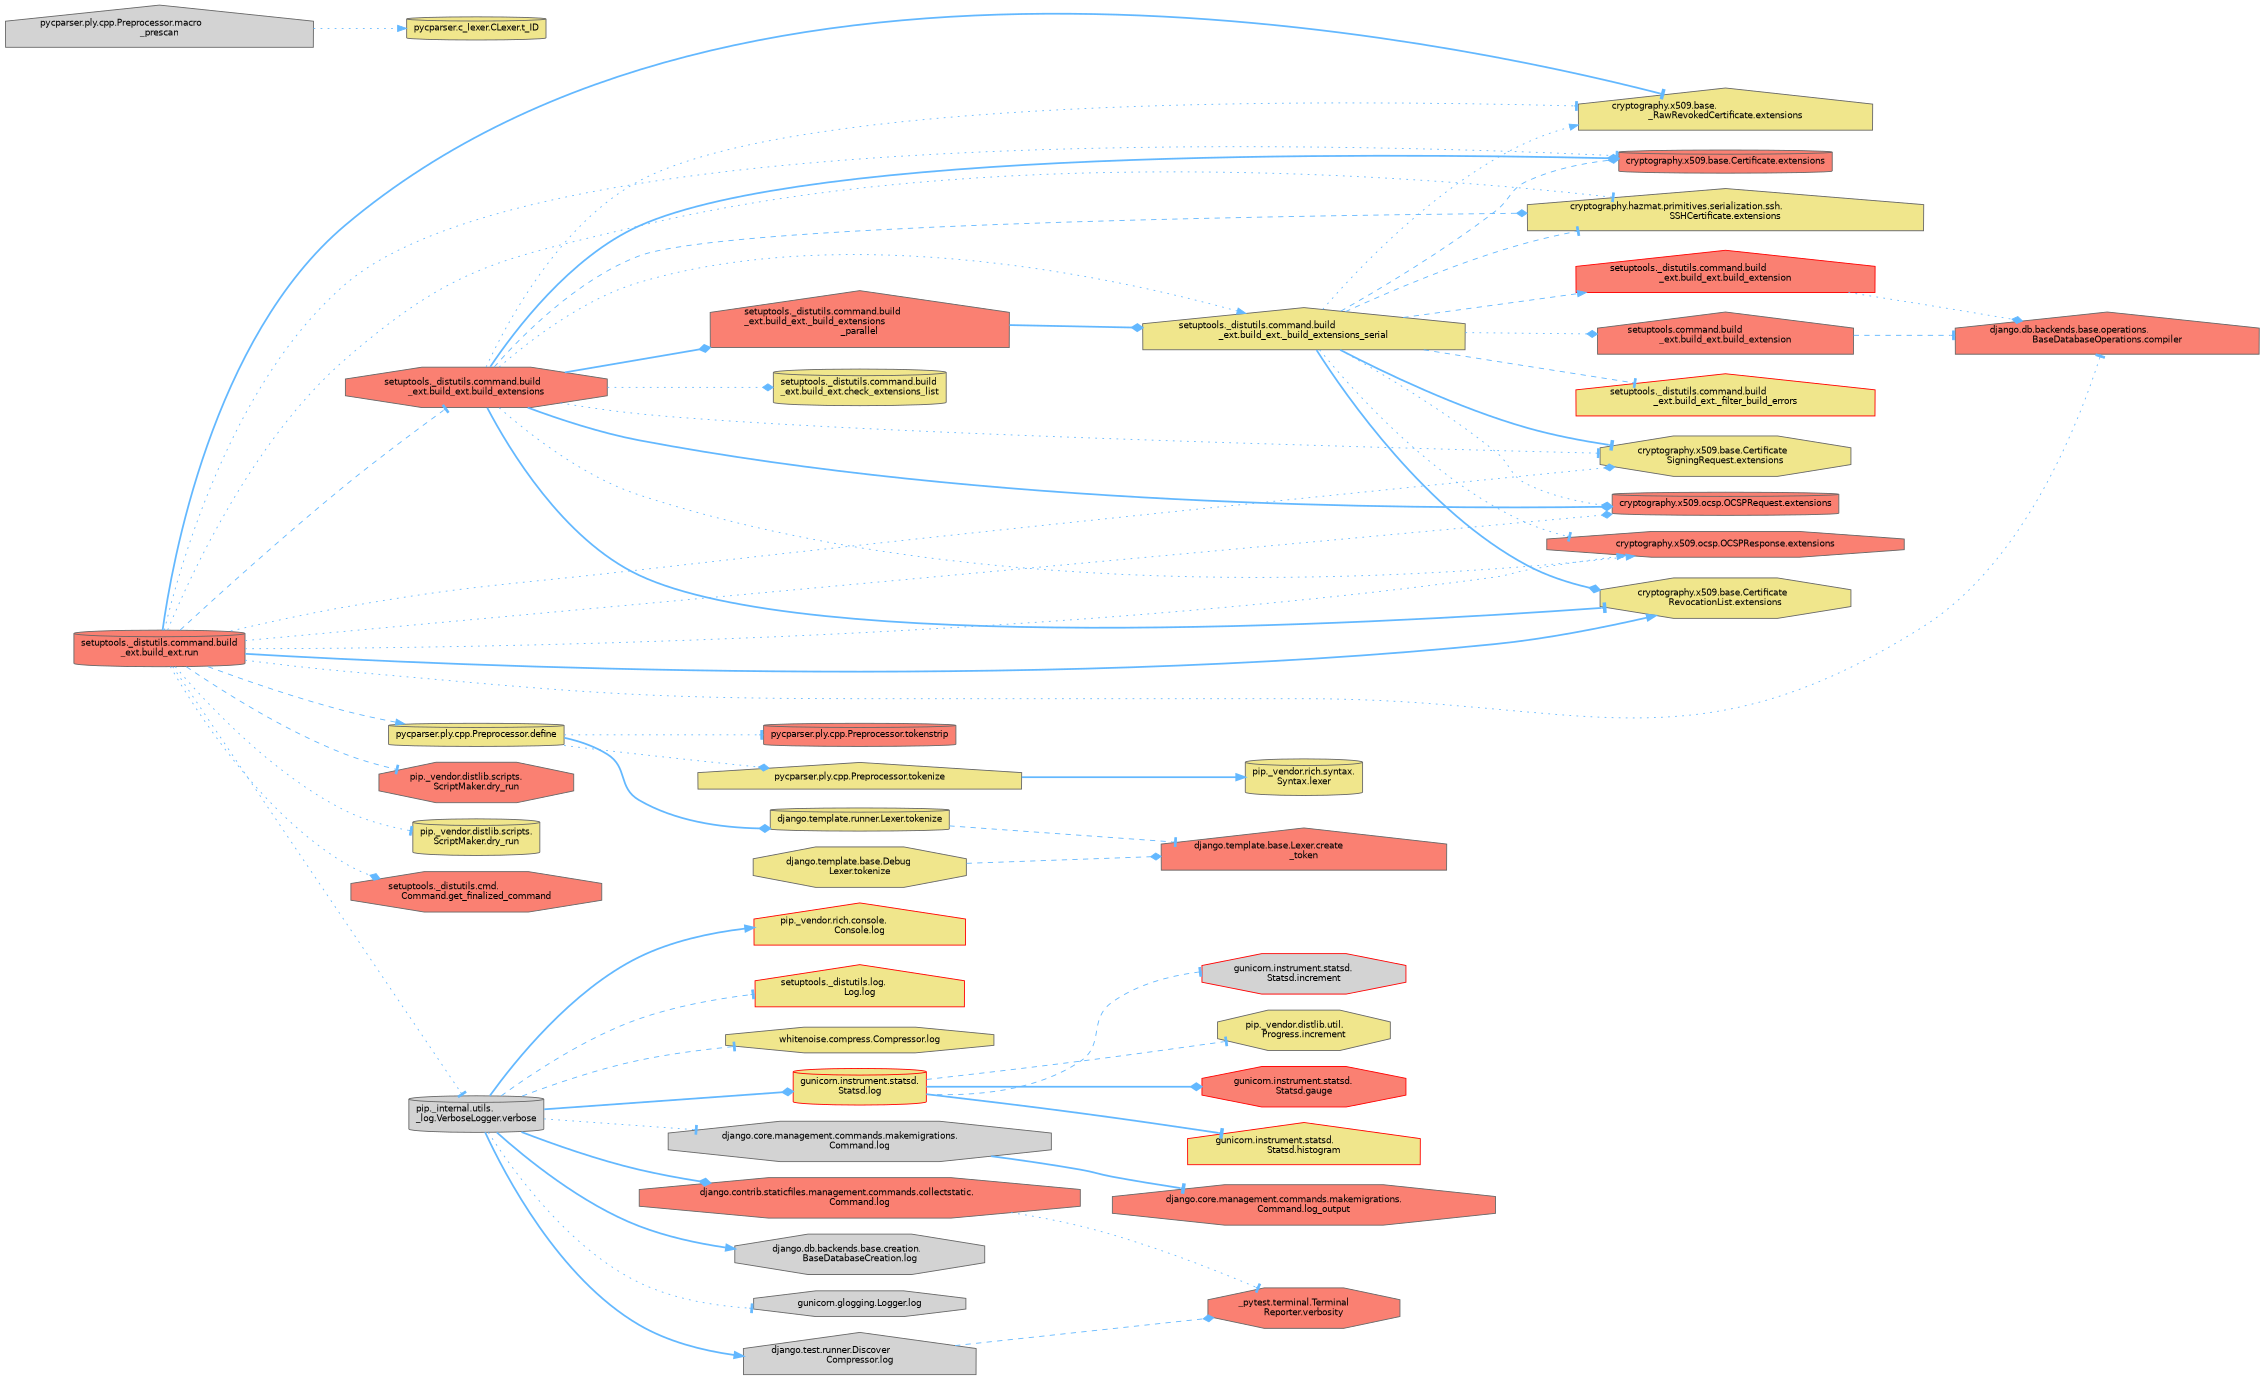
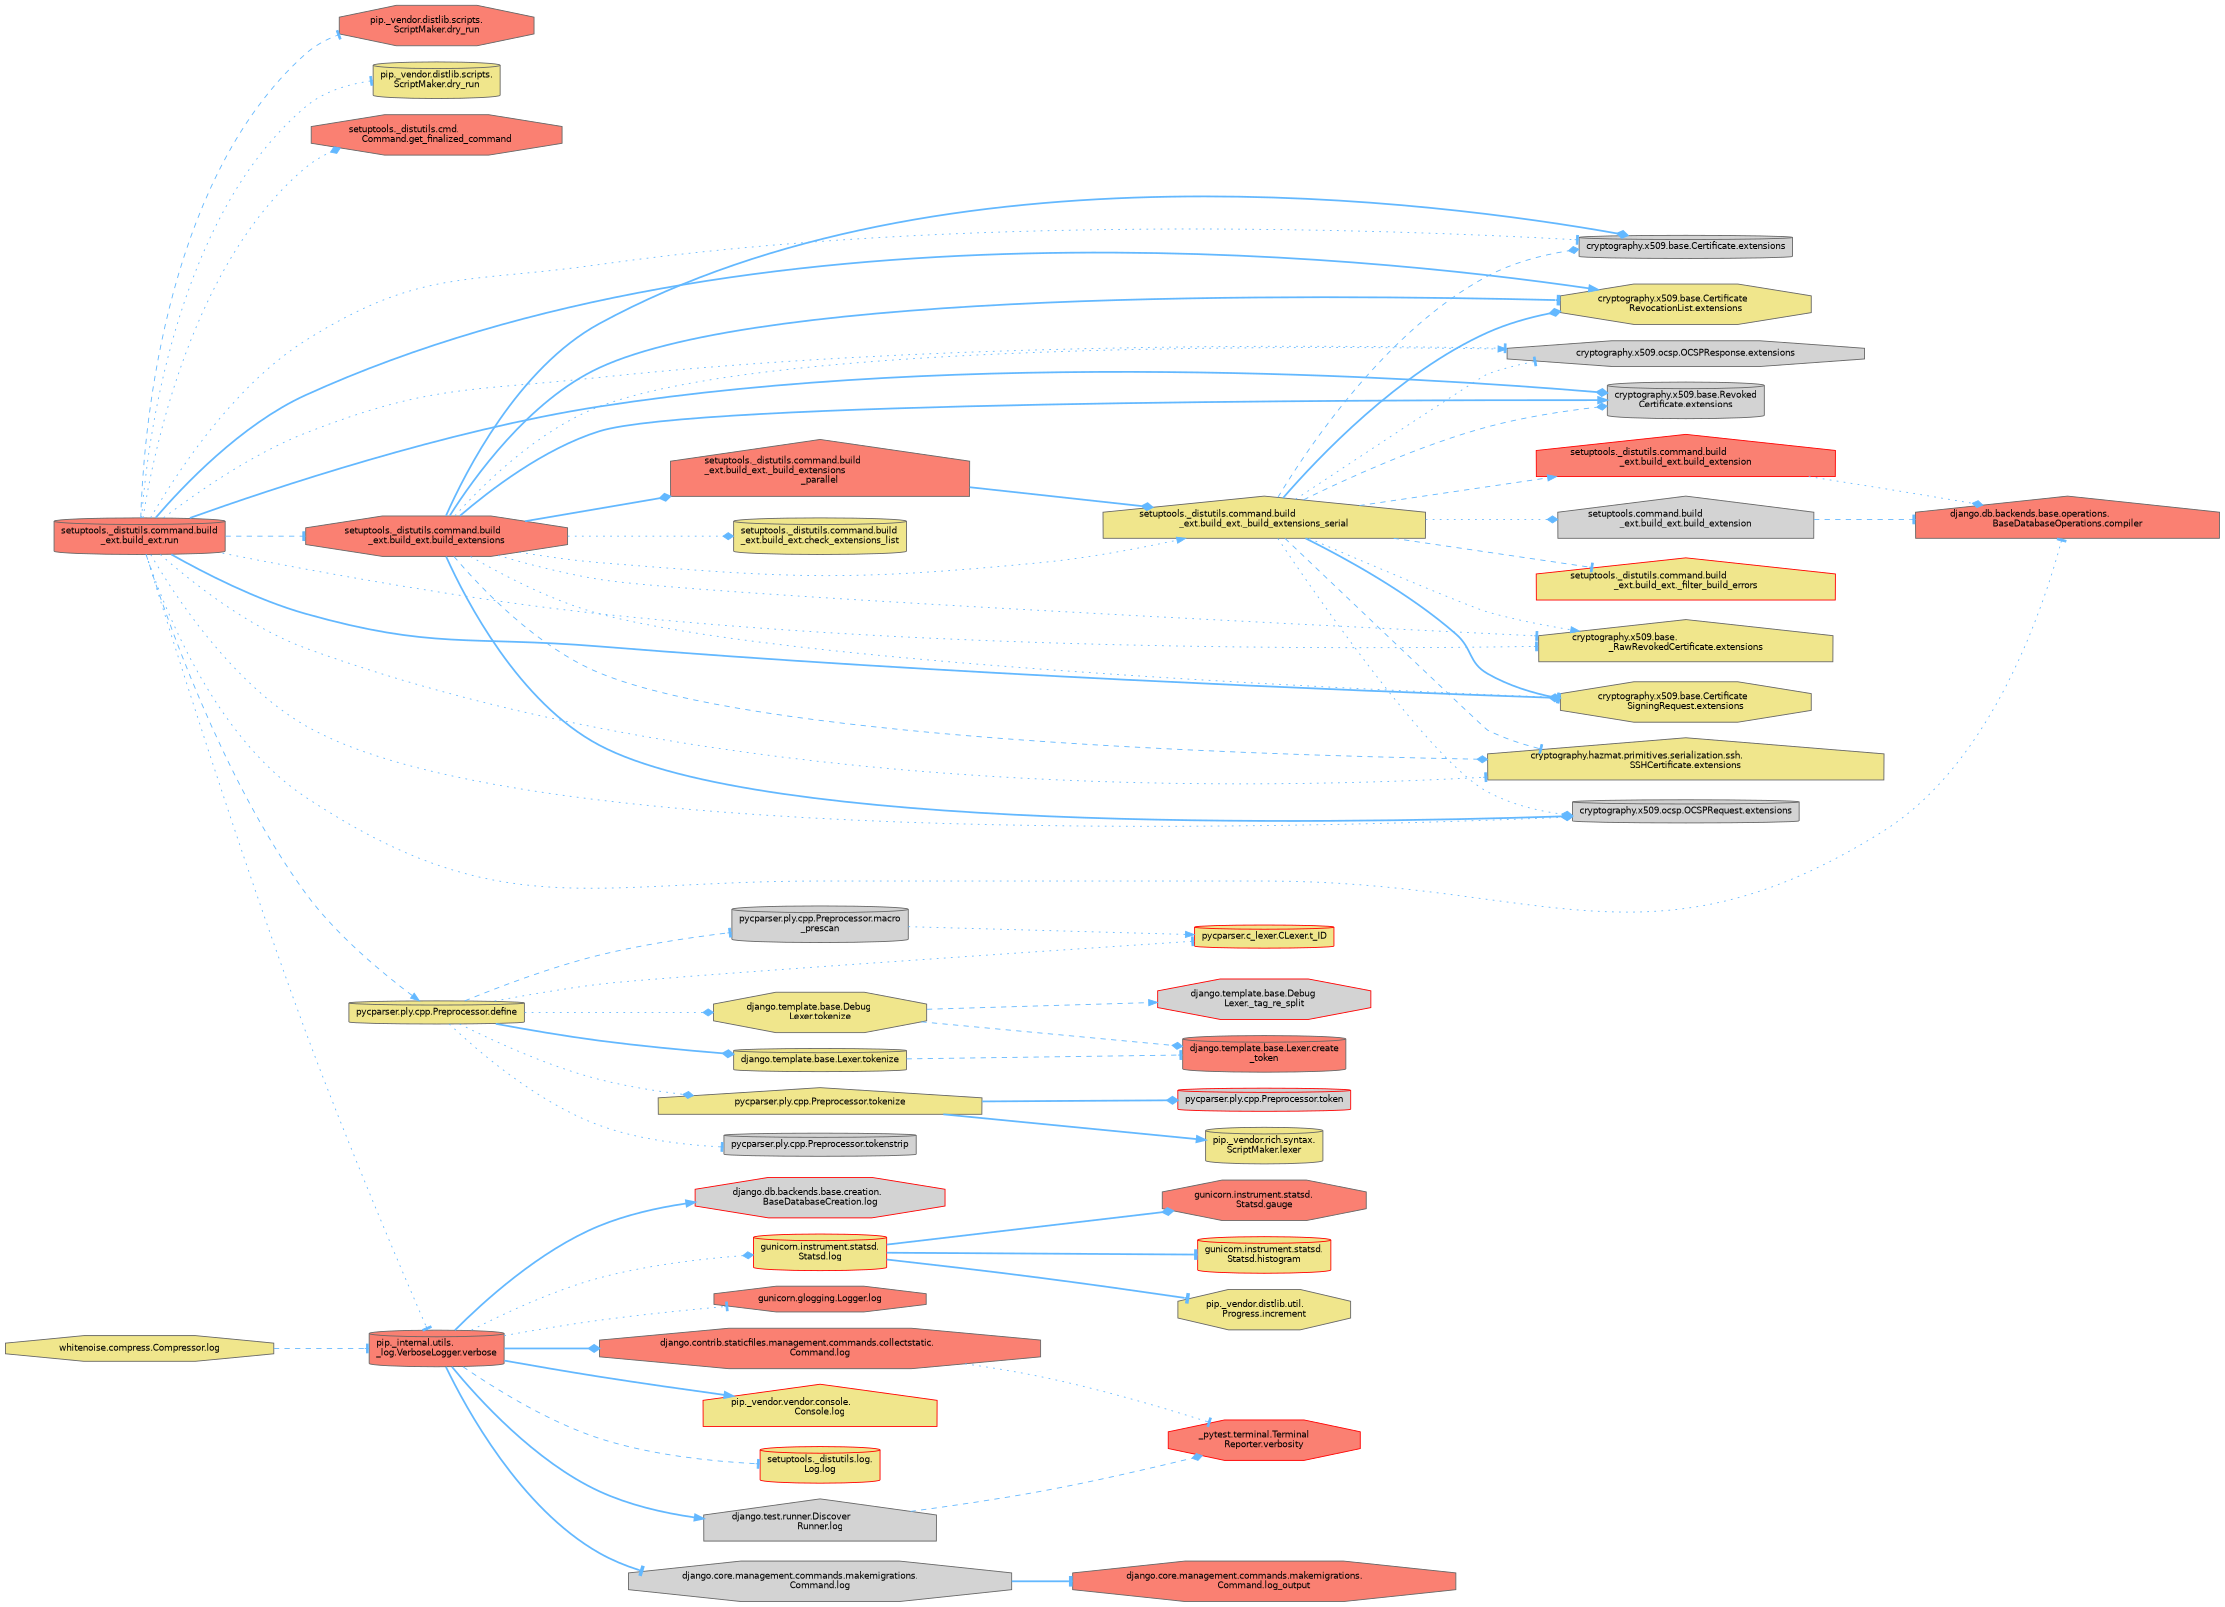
(159, 28) -> (820, 924)
(476, 28) -> (1264, 937)
(759, 44) -> (875, 635)
(1726, 162) -> (1686, 247)
(1726, 335) -> (1686, 519)
none -> (1686, 400)
(1726, 504) -> (1686, 811)
(916, 539) -> (853, 664)
(1726, 544) -> (1686, 354)
(899, 630) -> (818, 360)
(860, 735) -> (820, 1145)
(1304, 777) -> (1264, 1146)
(860, 819) -> (820, 1060)
(1304, 851) -> (1264, 1054)
(860, 926) -> (820, 1408)
none -> (593, 957)
none -> (842, 965)
(1304, 974) -> none
(860, 988) -> (820, 1465)
none -> (1264, 999)
none -> (614, 1012)
(625, 1063) -> (319, 1348)
(1060, 1064) -> (1036, 1277)
(1304, 1087) -> (1264, 1200)
none -> (1264, 1100)
(663, 1101) -> (603, 1277)
(476, 1114) -> (437, 1348)
(619, 1124) -> (523, 1488)
(1304, 1146) -> (1264, 1255)
(860, 1254) -> (820, 1198)
(860, 1304) -> (820, 1299)
(1304, 1308) -> (1264, 1440)
(860, 1356) -> (820, 1522)
